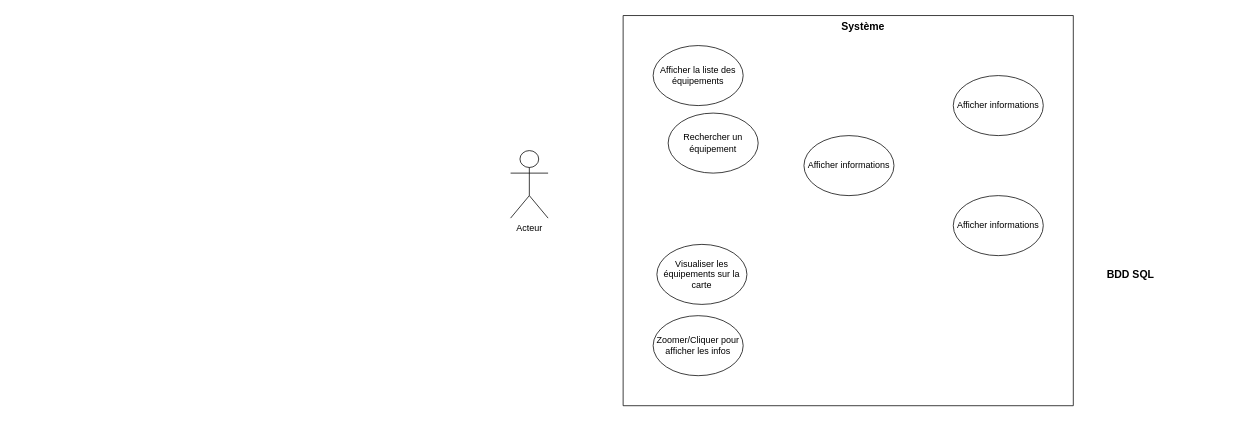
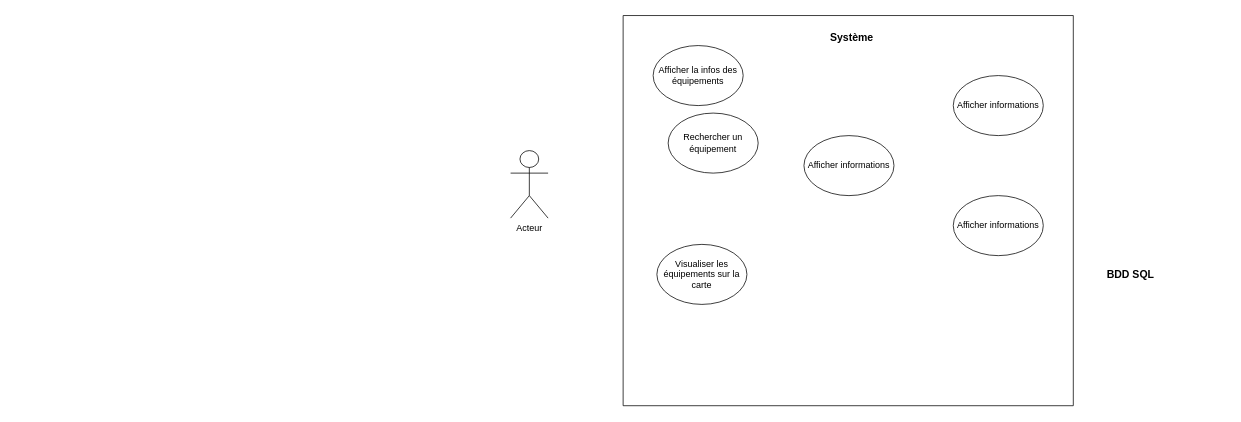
(863, 27) -> (852, 38)
(698, 75) -> (698, 75)
(698, 345) -> none
